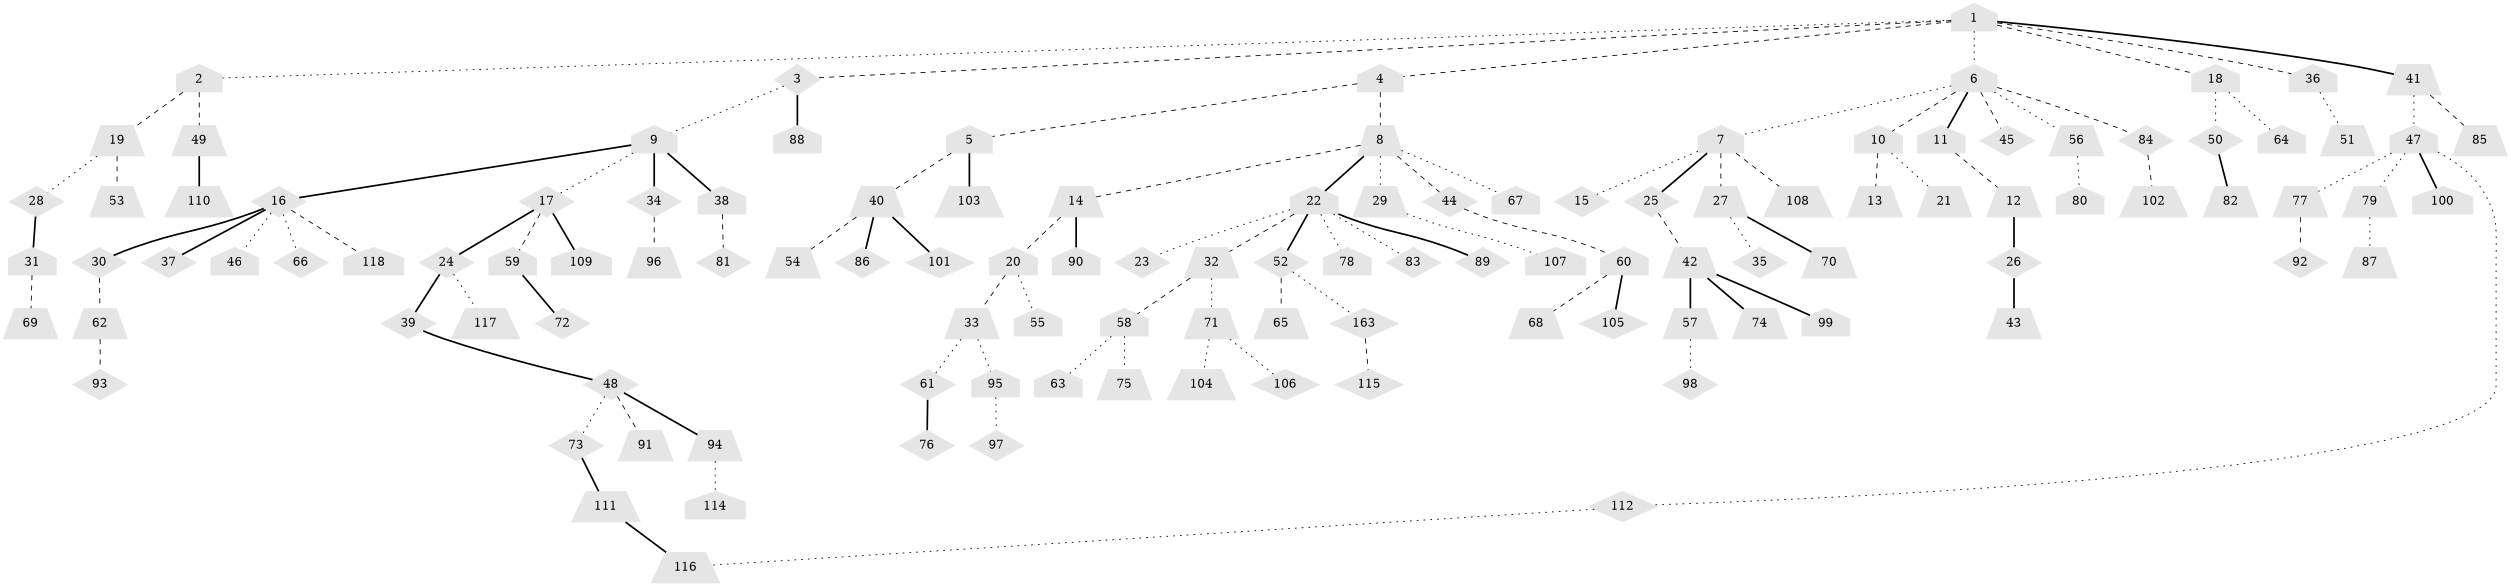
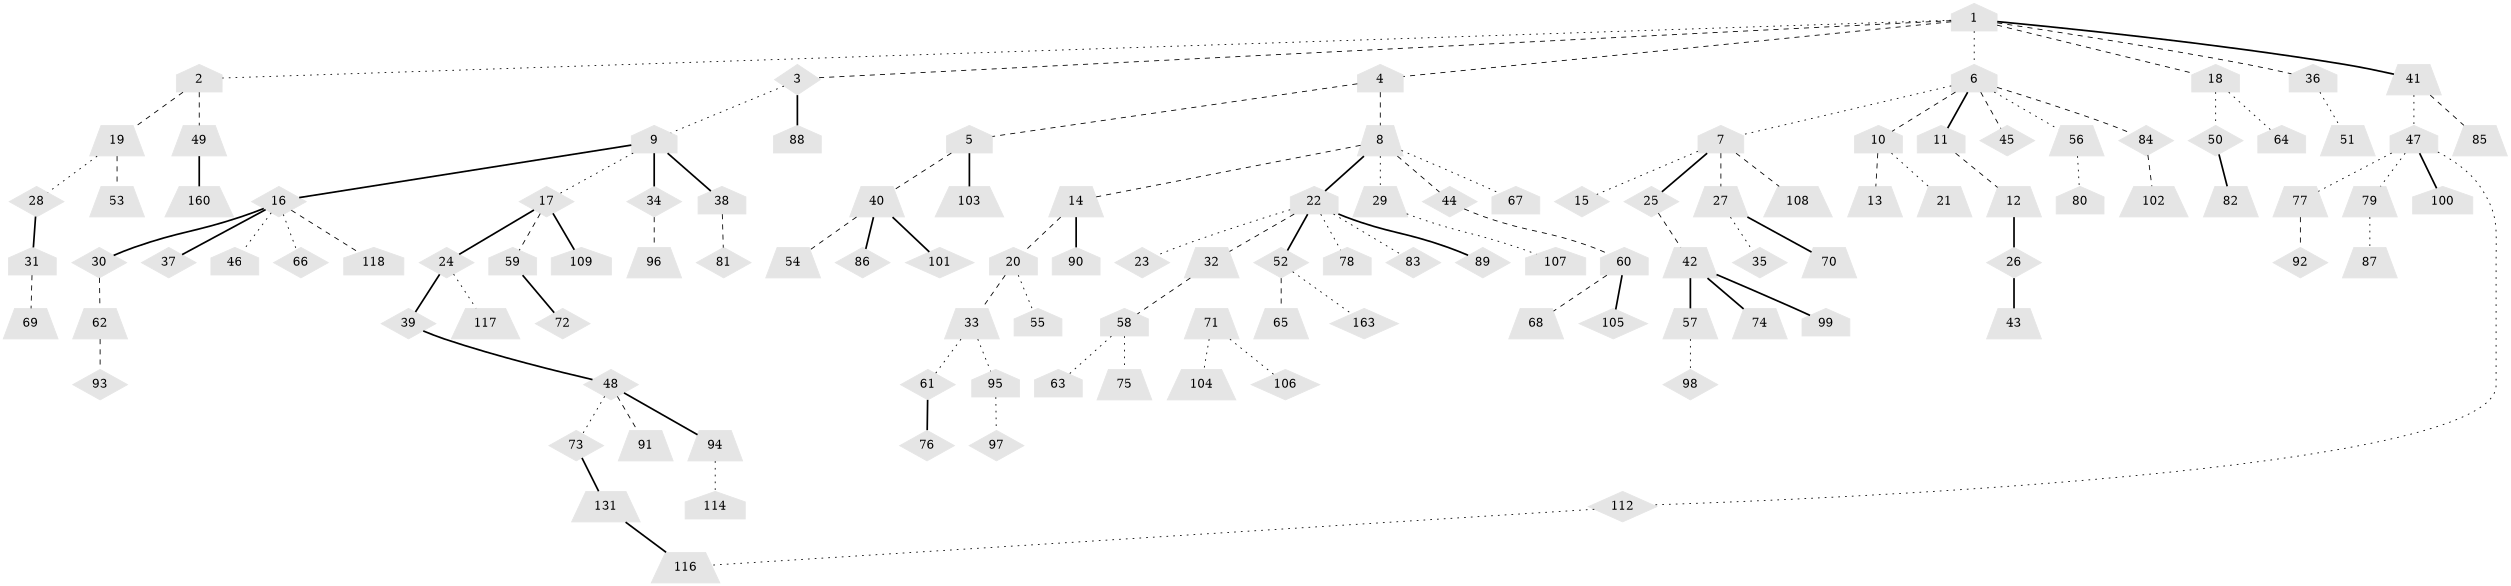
(199, 202) -> (199, 202)
(1212, 293) -> none
(1369, 385) -> none
(606, 507) -> (606, 507)
